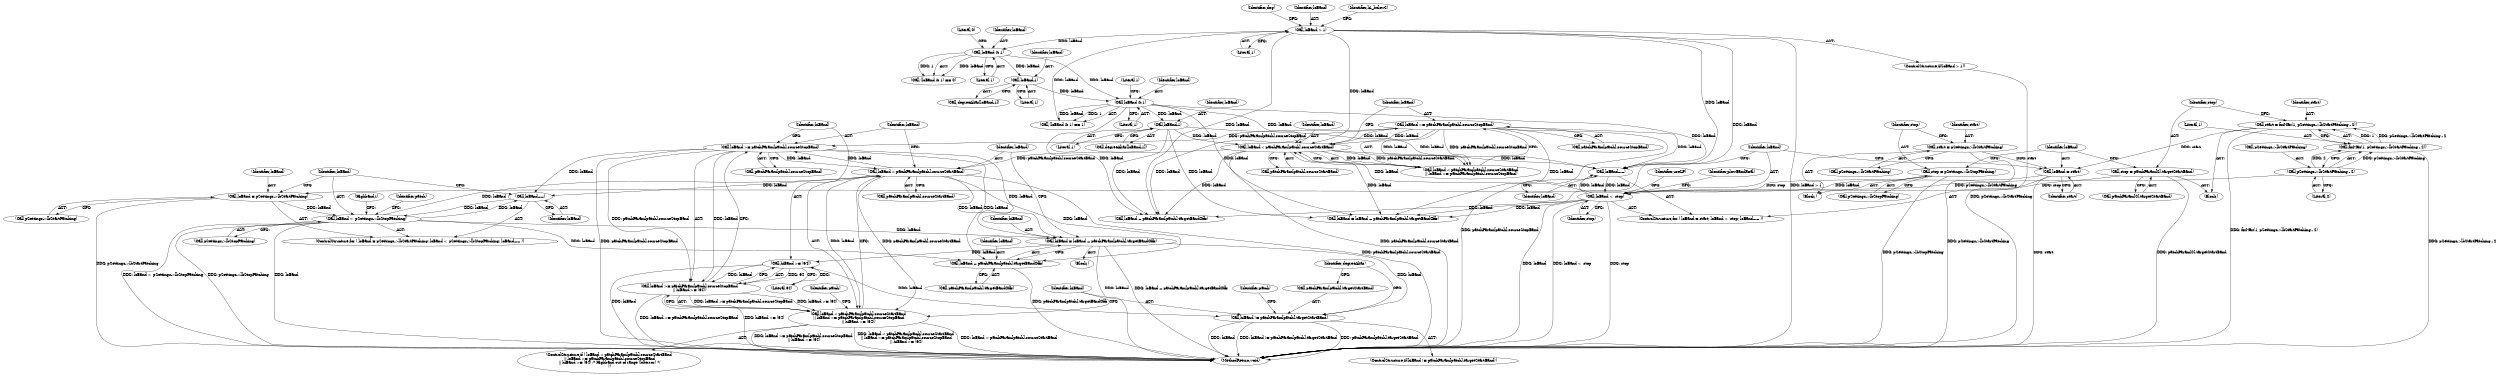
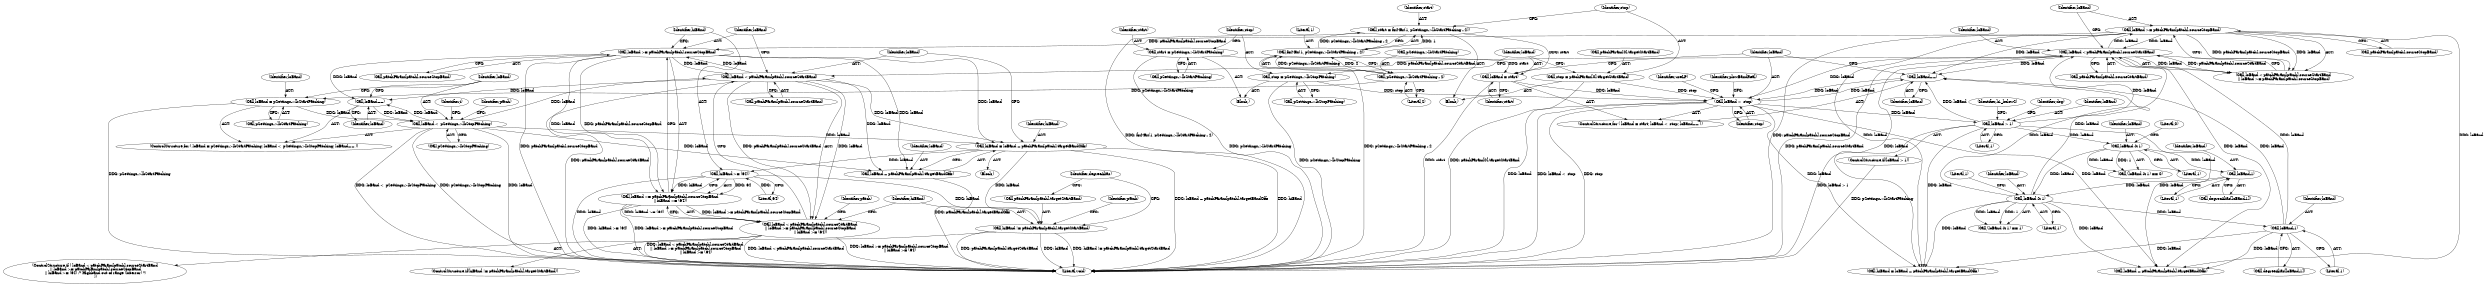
(1143, 43) -> (1866, 113)
(2137, 182) -> none
(366, 197) -> (452, 102)
(976, 288) -> none
(1241, 361) -> (1074, 271)
